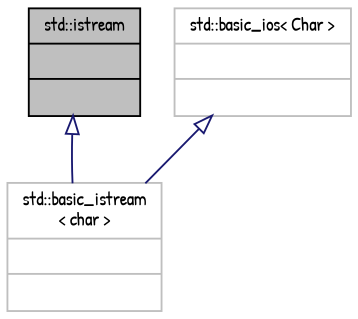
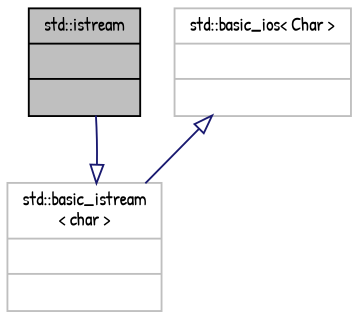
(72, 159) -> (97, 140)
